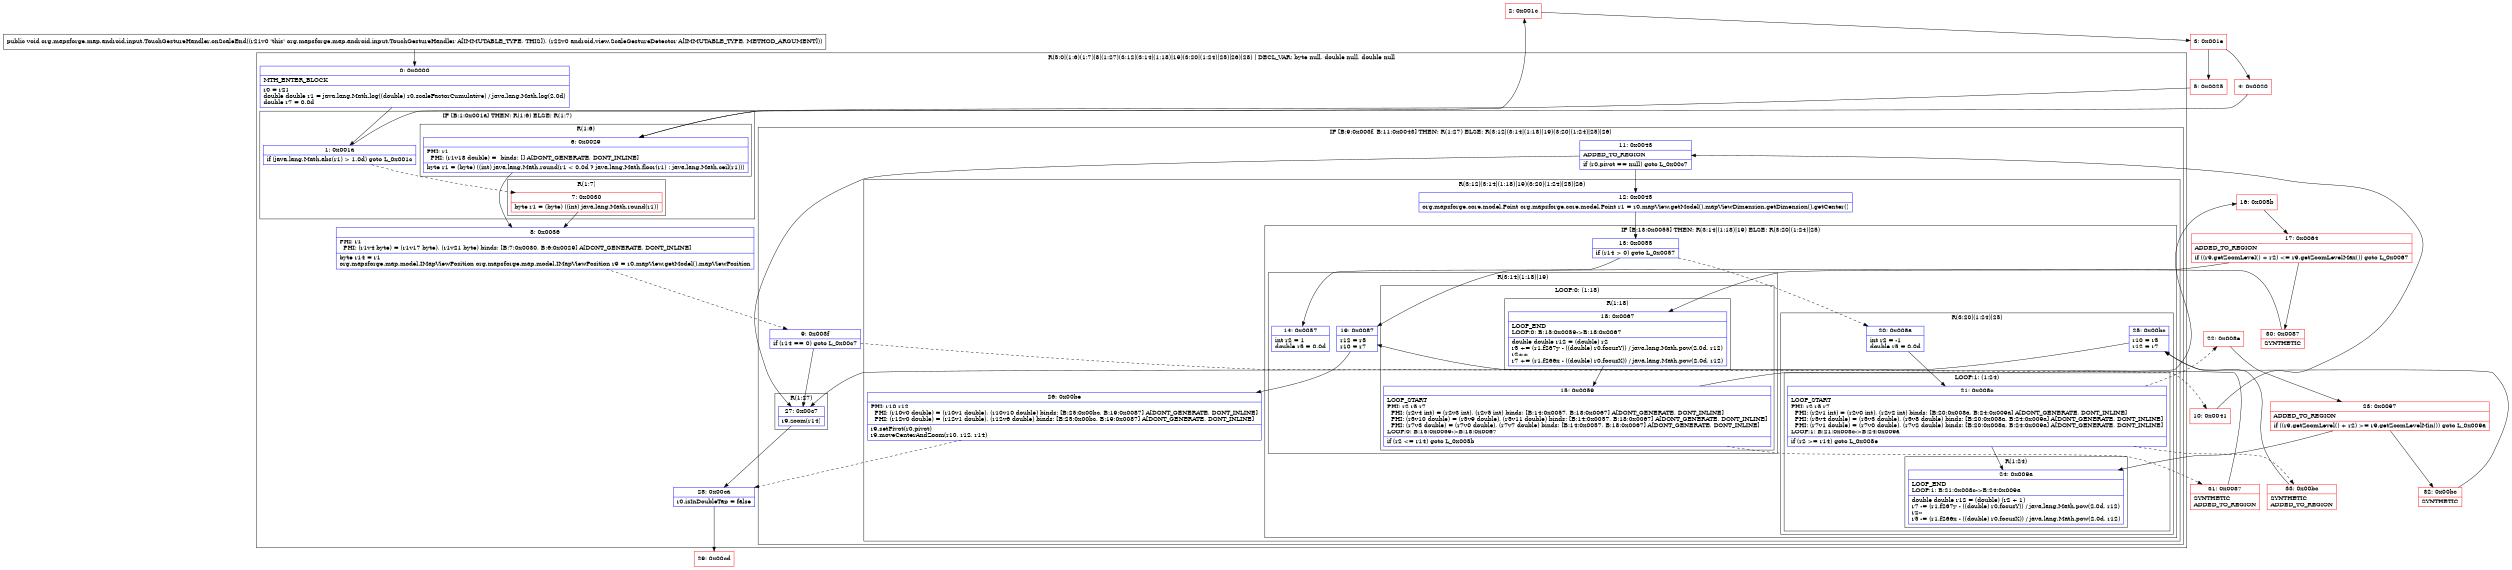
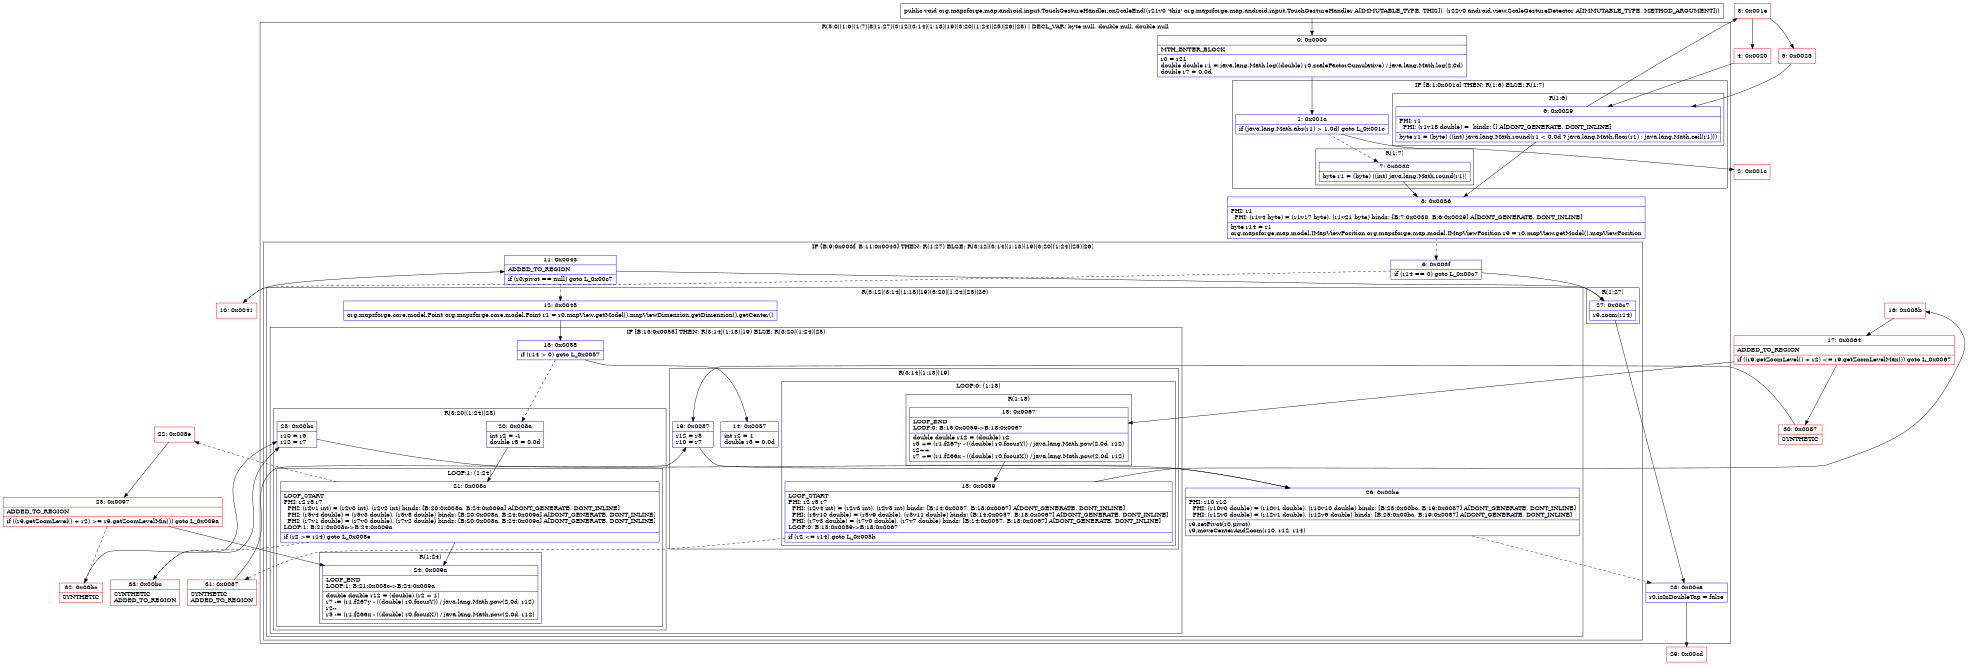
(1864, 26) -> (1660, 63)
(1636, 177) -> (560, 290)
(587, 202) -> (1395, 172)
(1202, 370) -> (704, 467)
(2410, 457) -> (97, 553)
